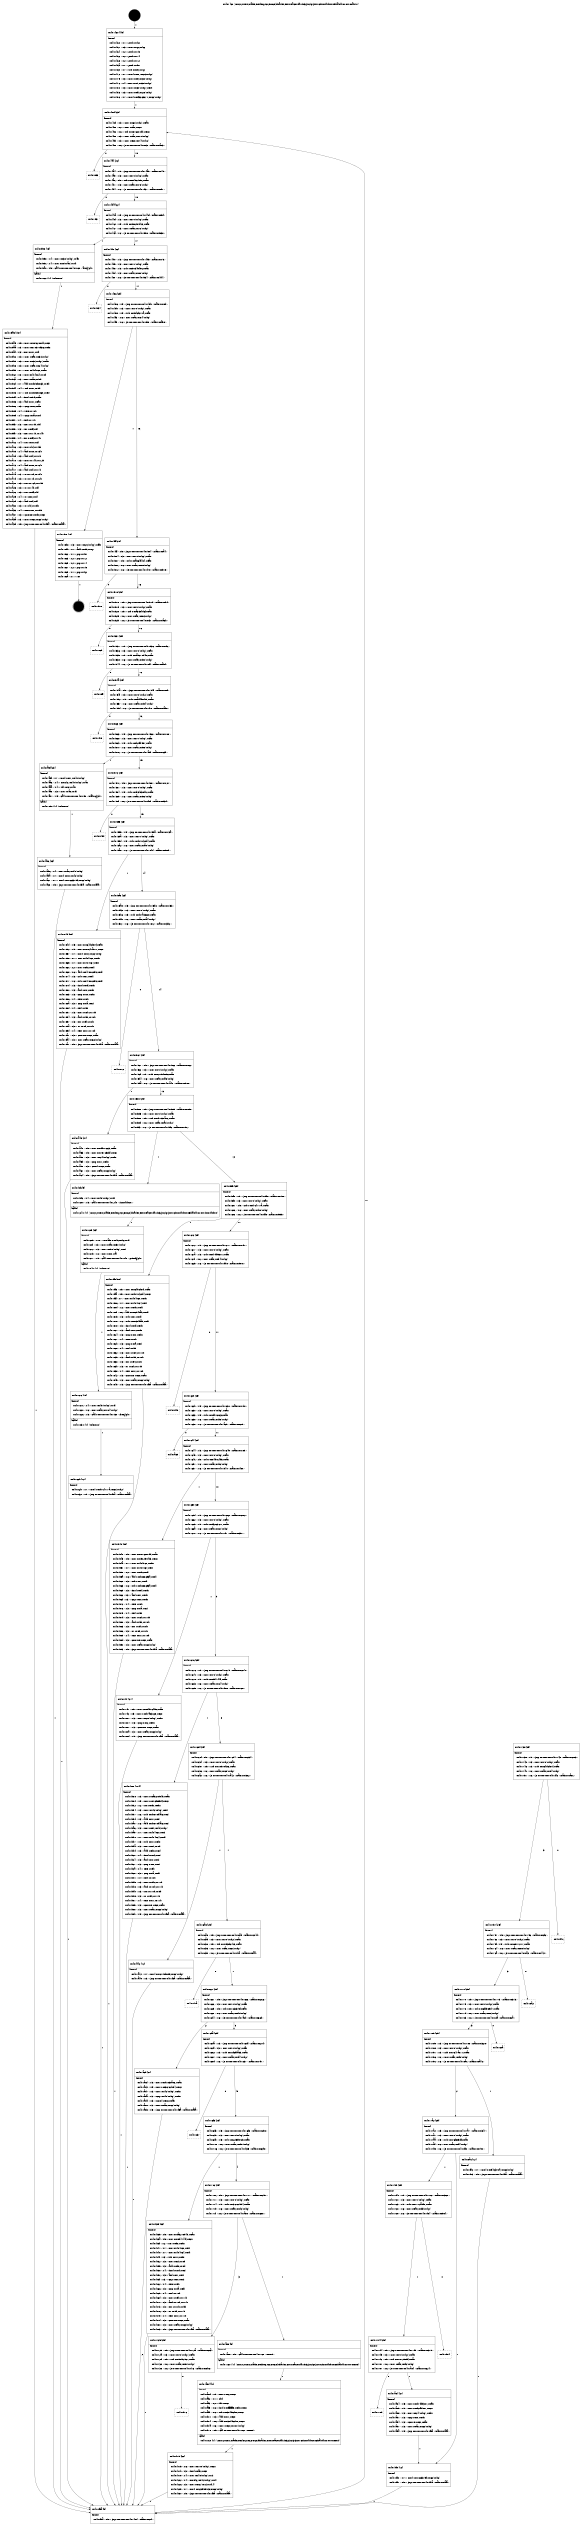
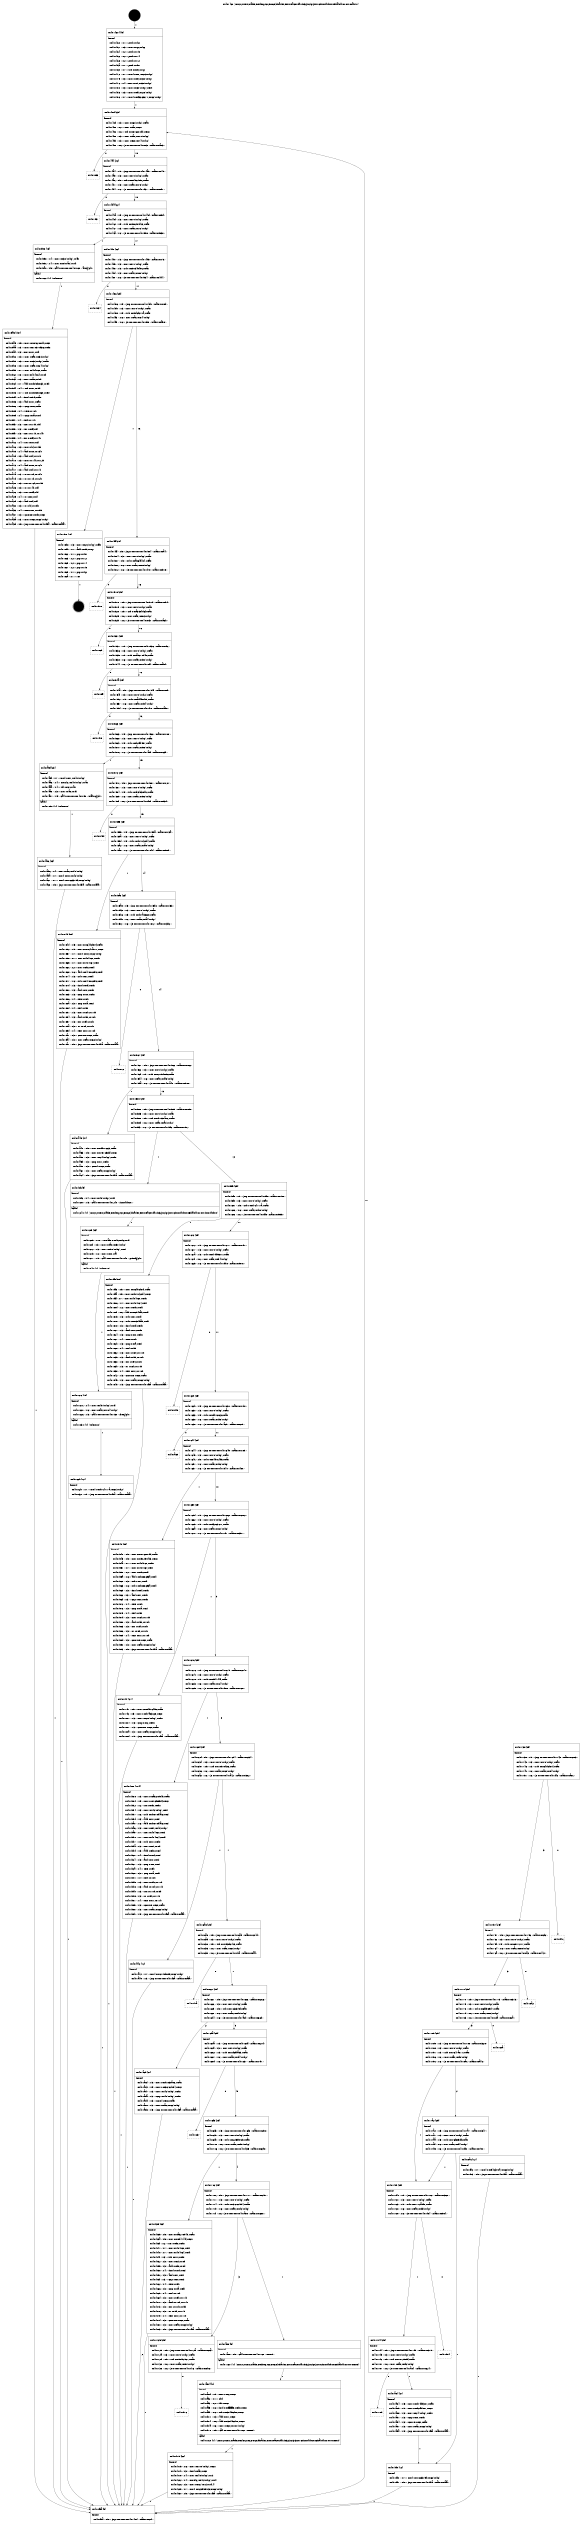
(487, 2108) -> (418, 2120)
